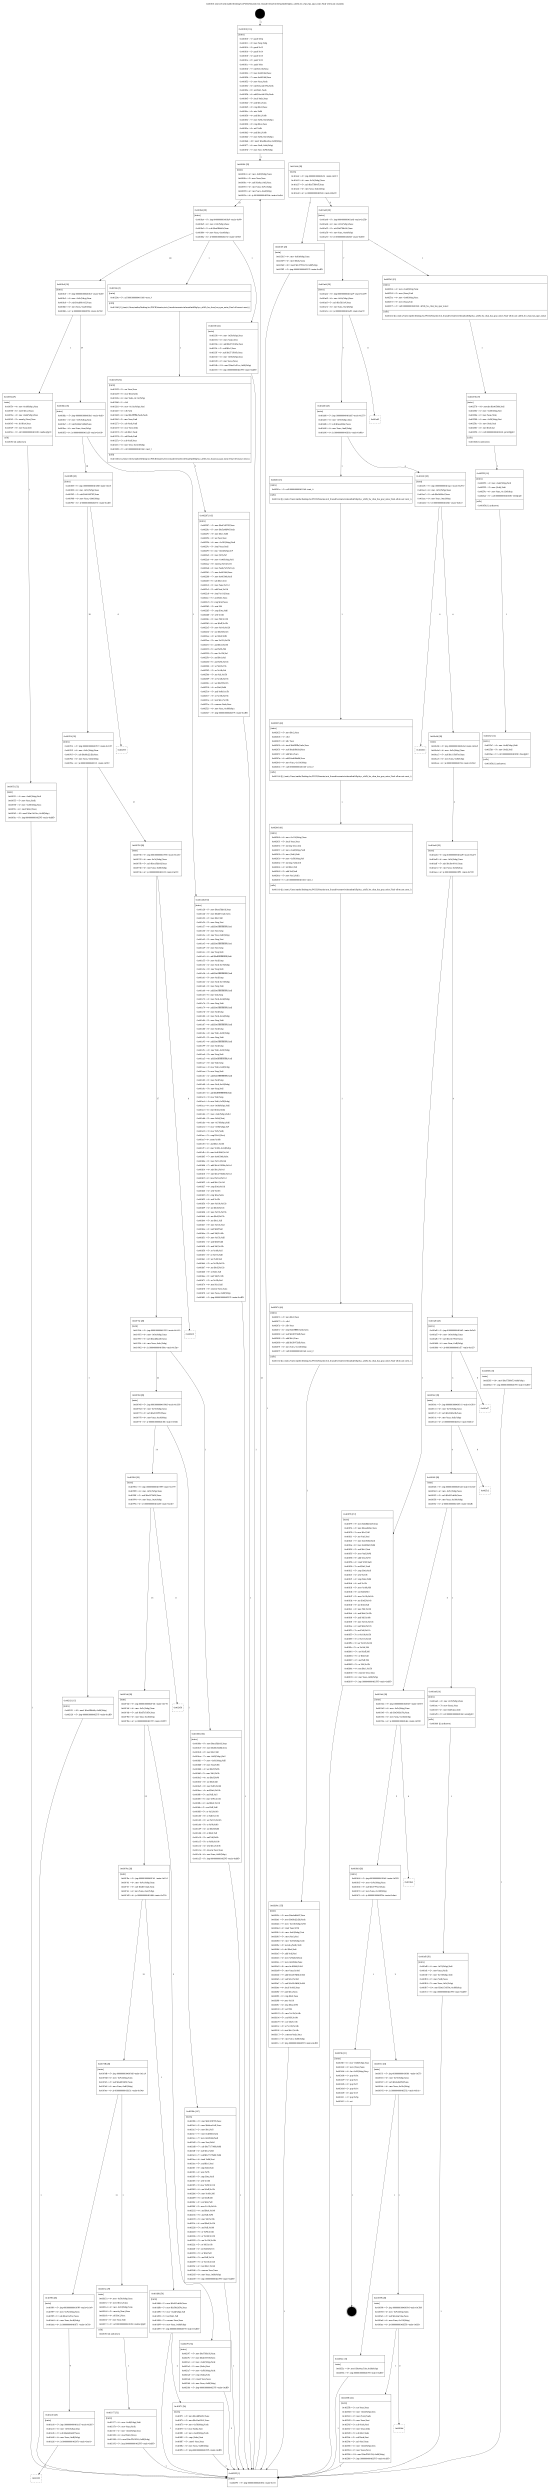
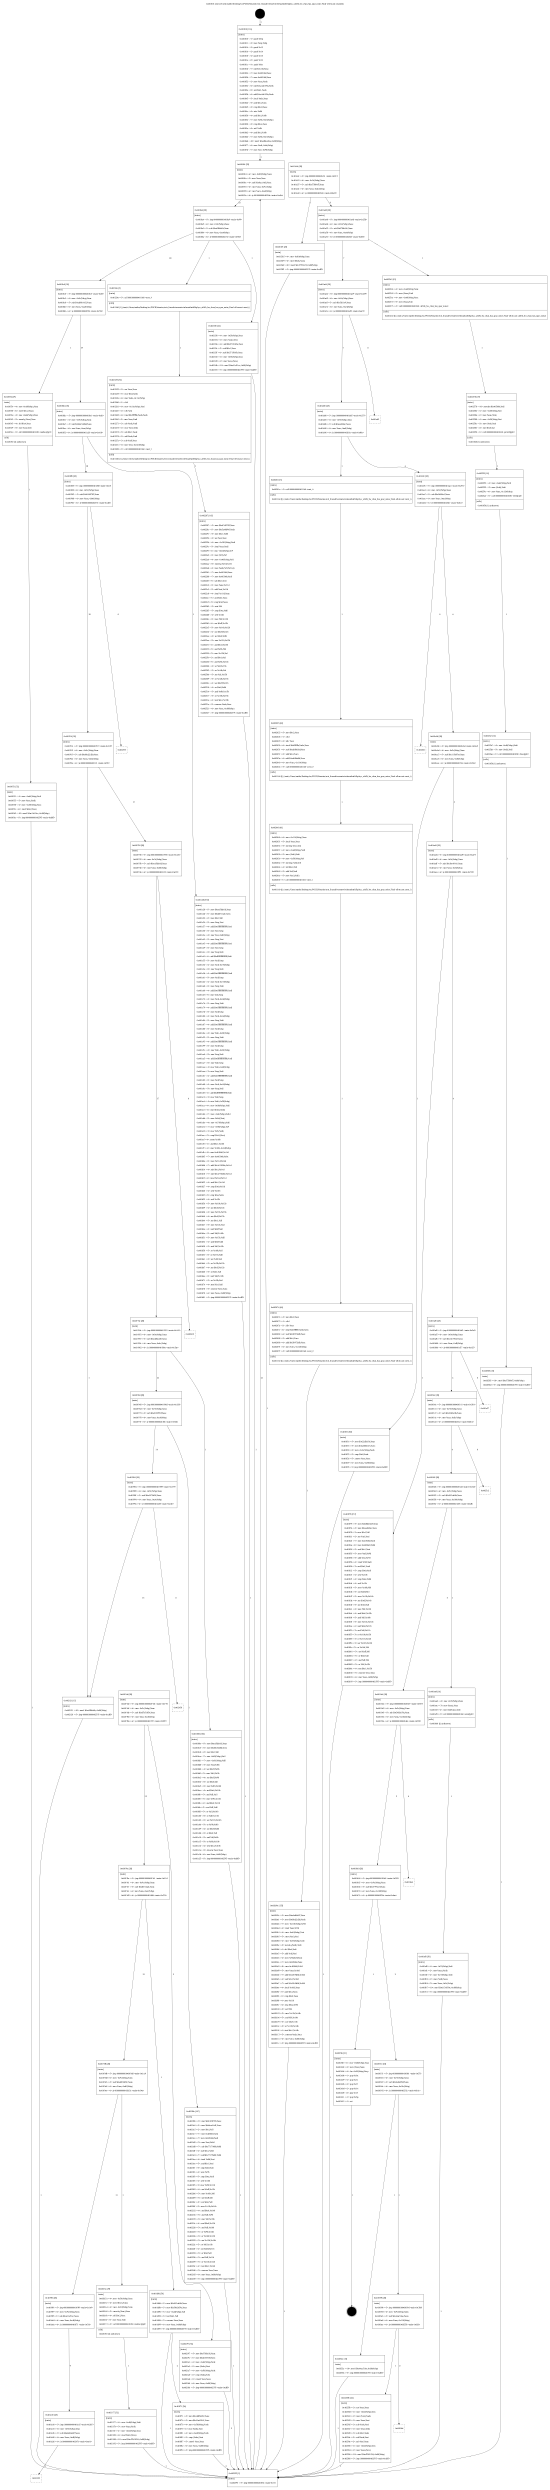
none -> (506, 1067)
none -> (364, 1450)
(148, 1599) -> (113, 1601)
